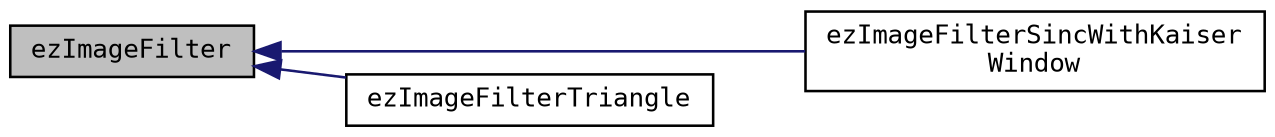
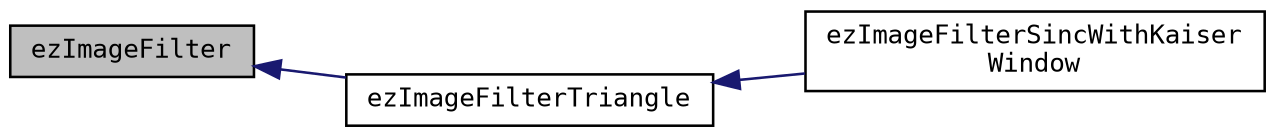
(543, 51) -> (772, 77)
